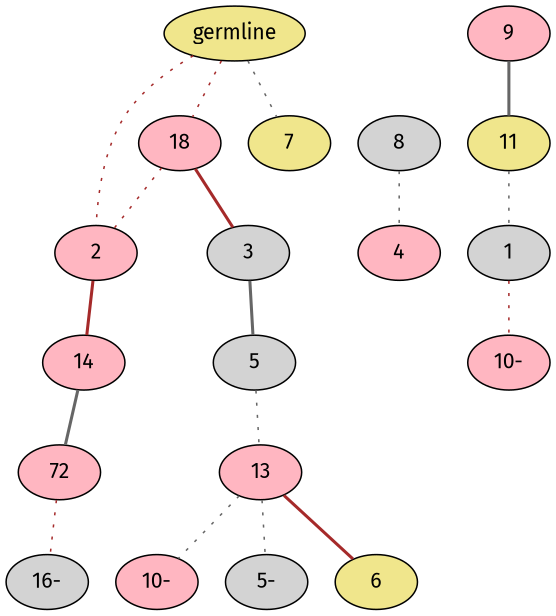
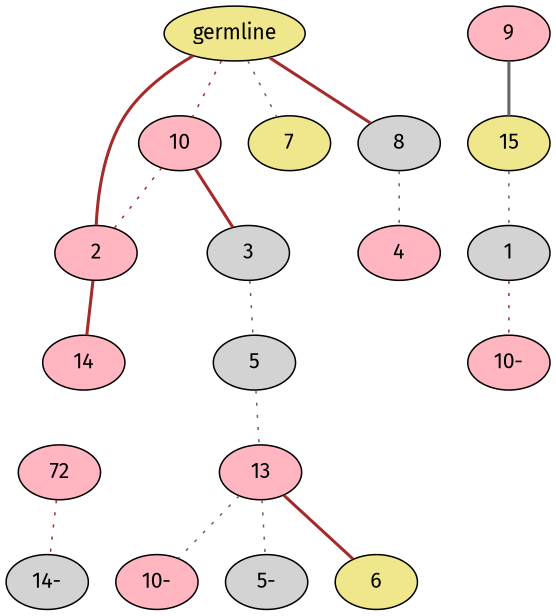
none -> (320, 90)
(119, 126) -> (119, 126)
(180, 143) -> (180, 143)
(509, 143) -> (509, 143)
(251, 308) -> (251, 308)
(72, 417) -> none
(47, 582) -> (47, 582)
